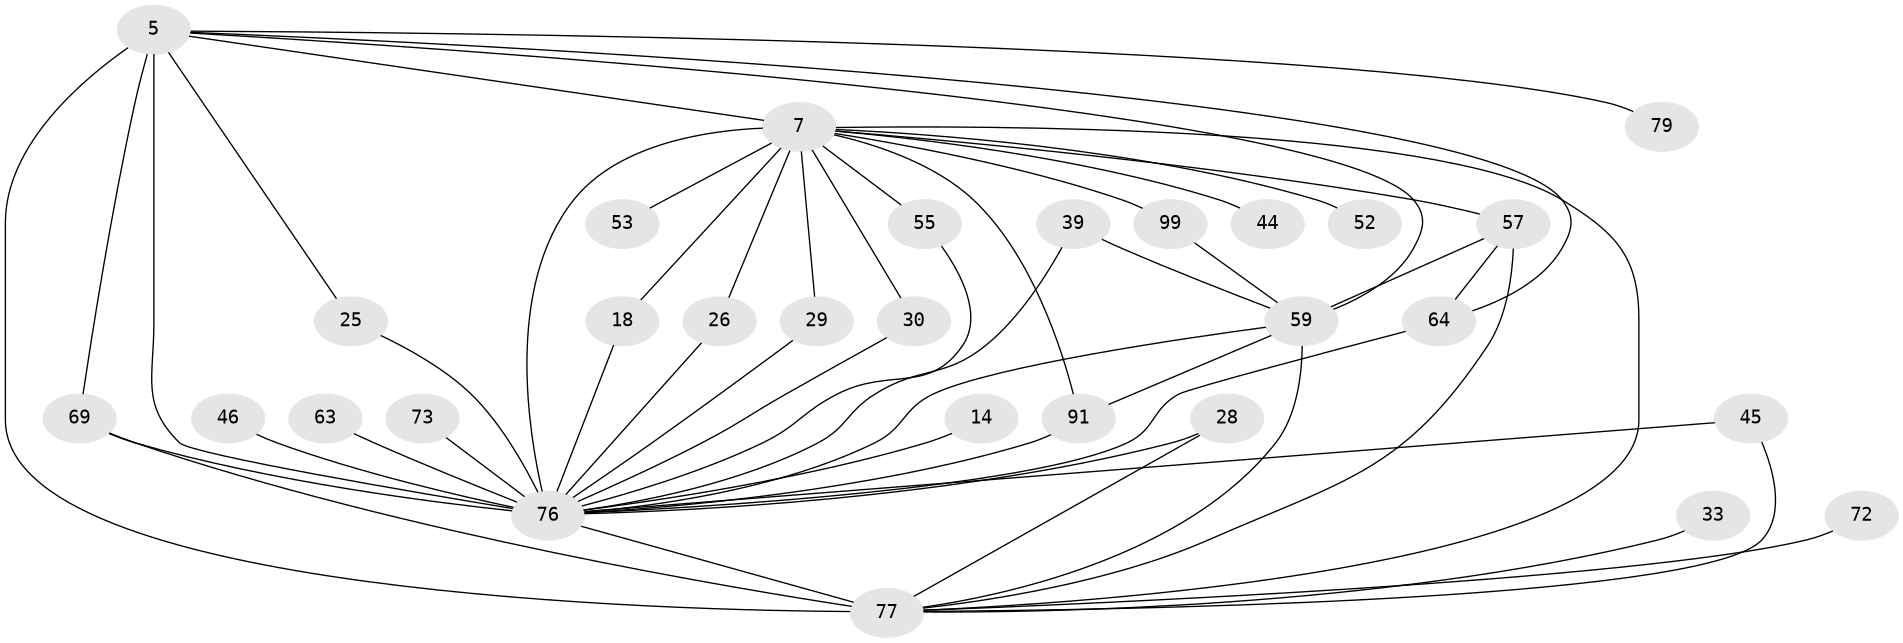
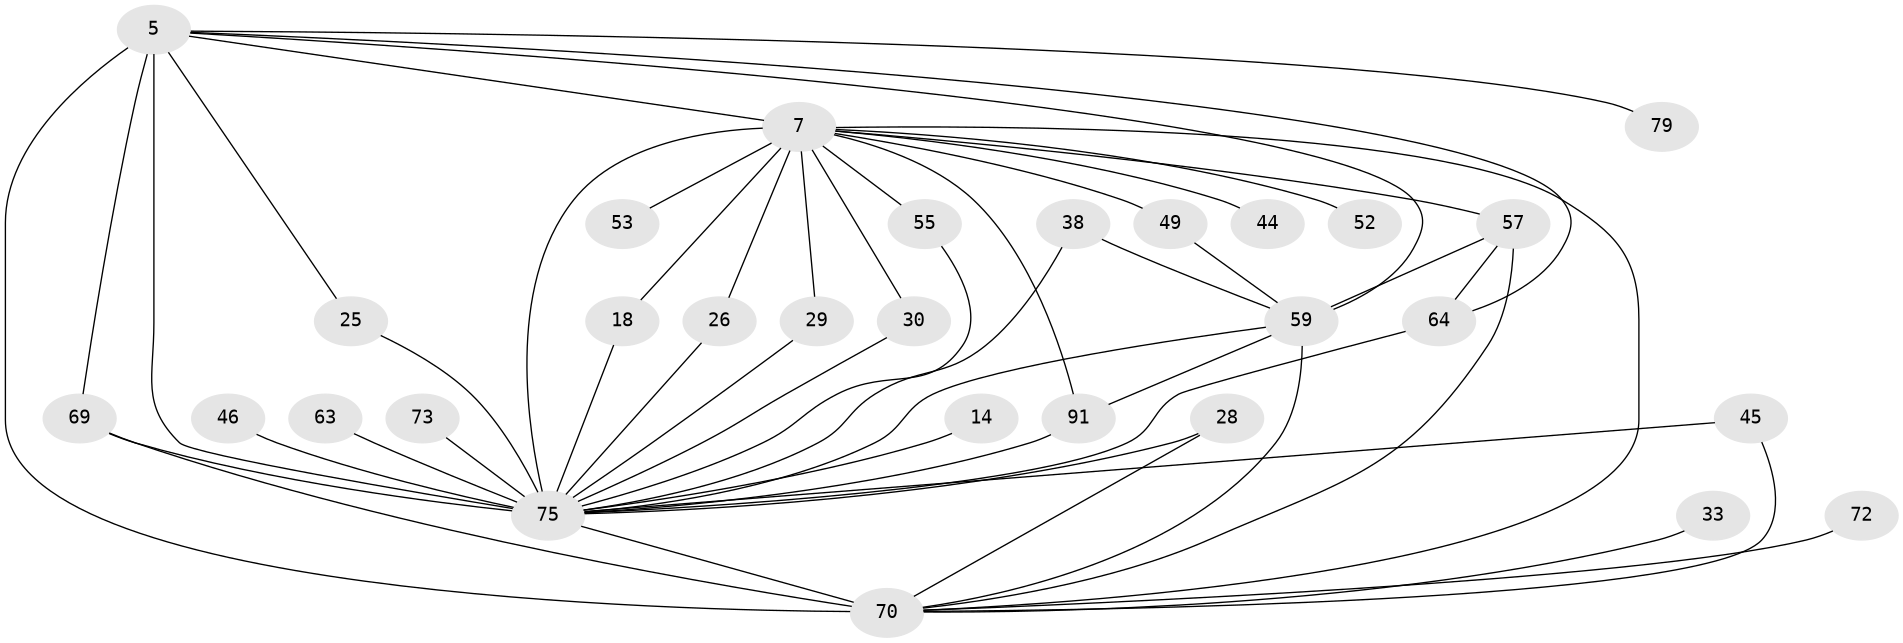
(1073, 224) -> (1073, 224)
(1170, 224) -> (1170, 224)
(548, 516) -> (548, 516)
(887, 613) -> (887, 613)
